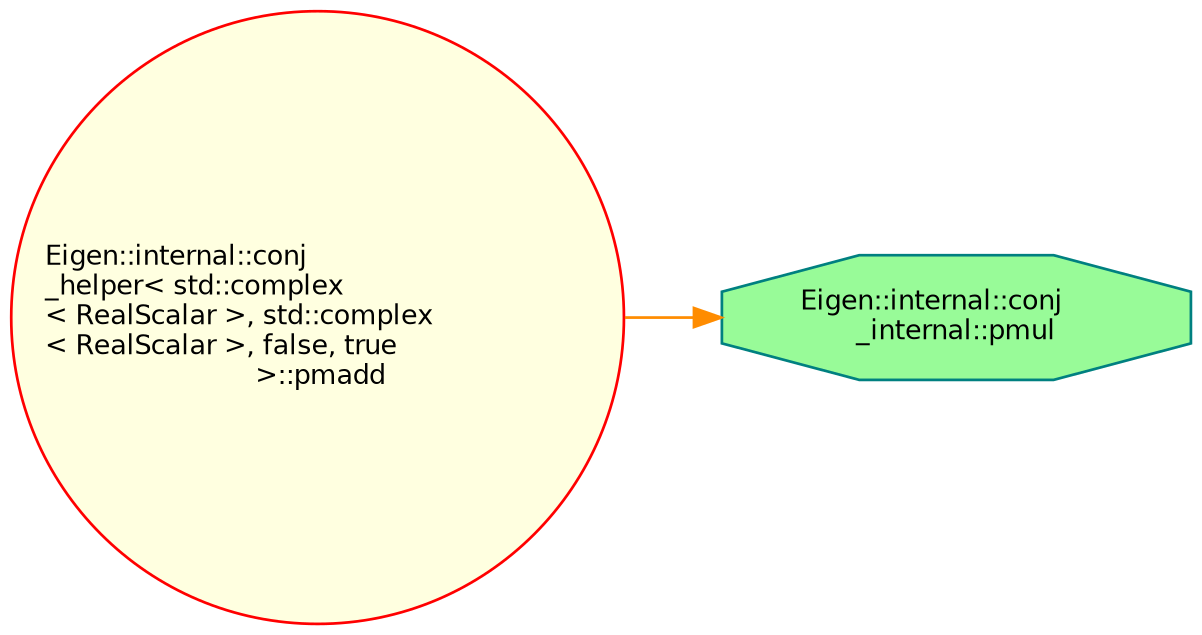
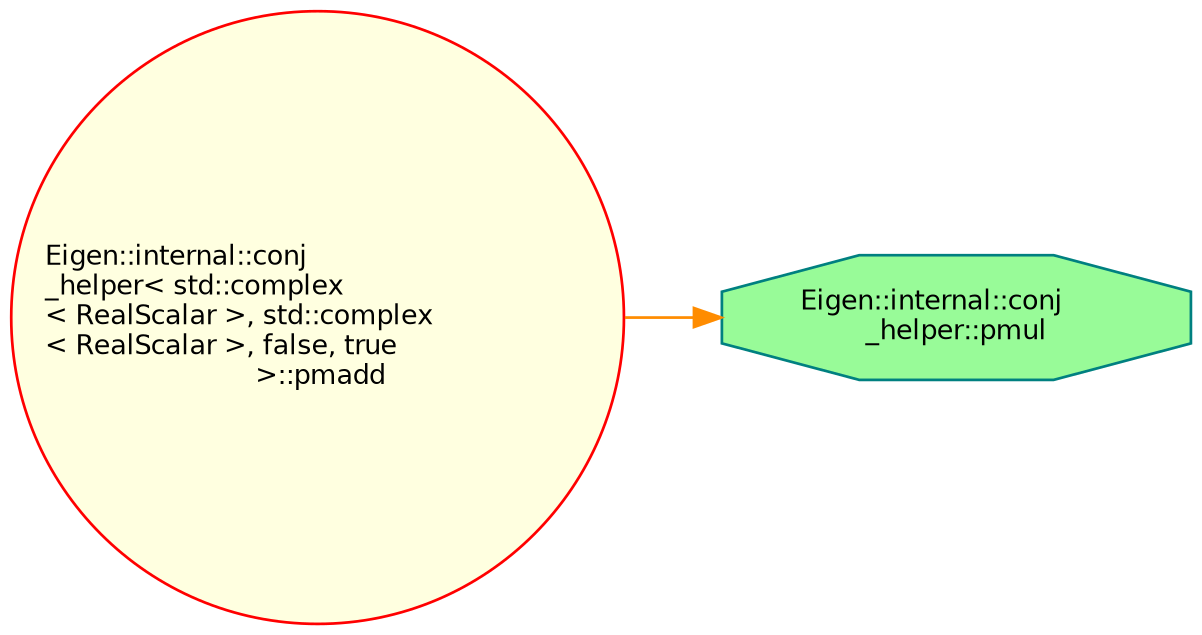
(956, 318) -> (956, 318)
